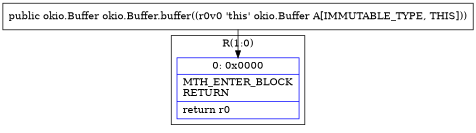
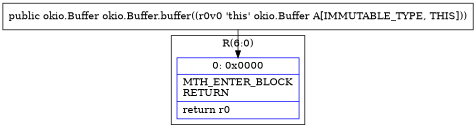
(238, 44) -> (238, 44)
